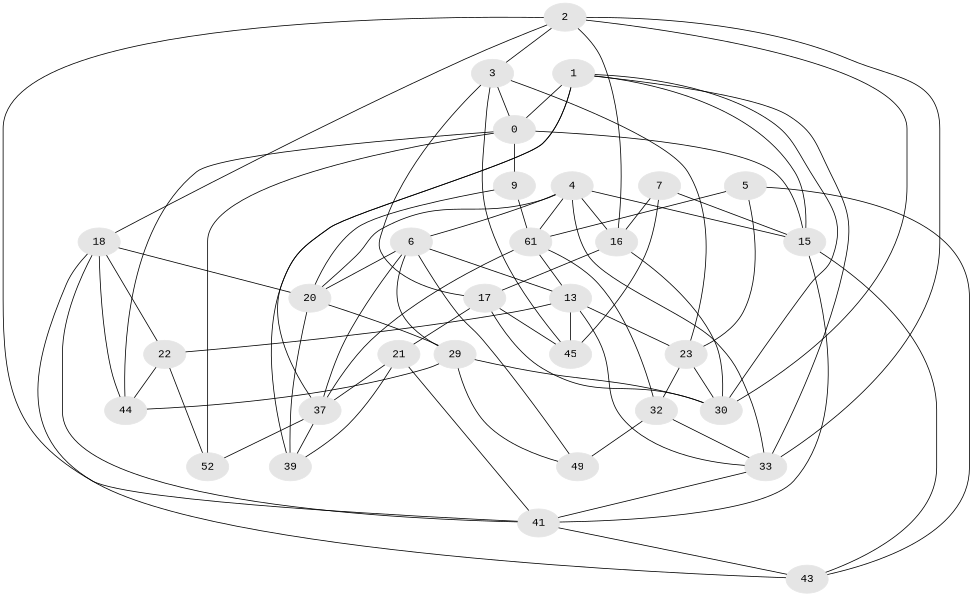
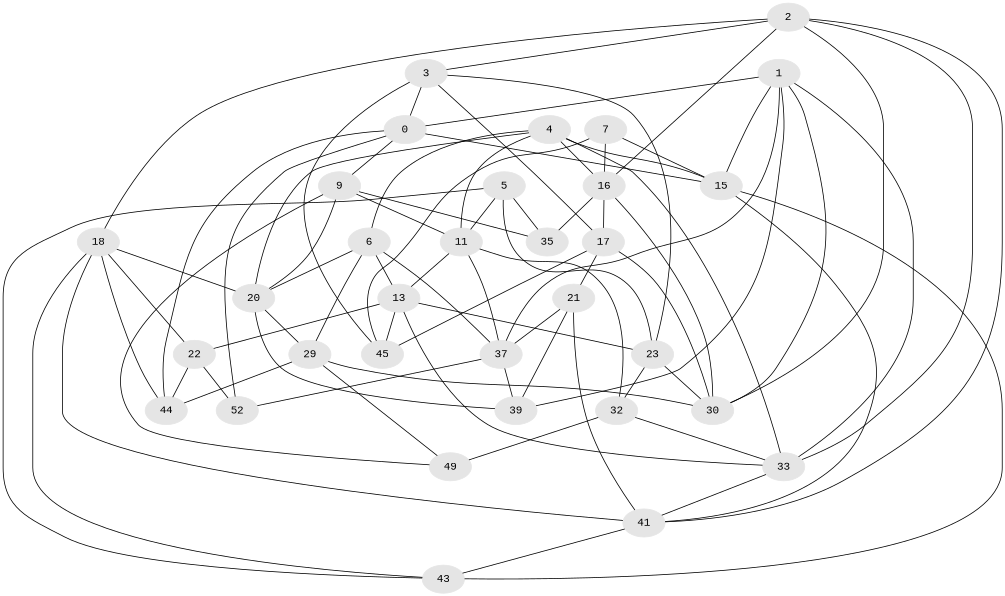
(531, 242) -> (461, 242)
none -> (547, 242)
(494, 354) -> (130, 408)
